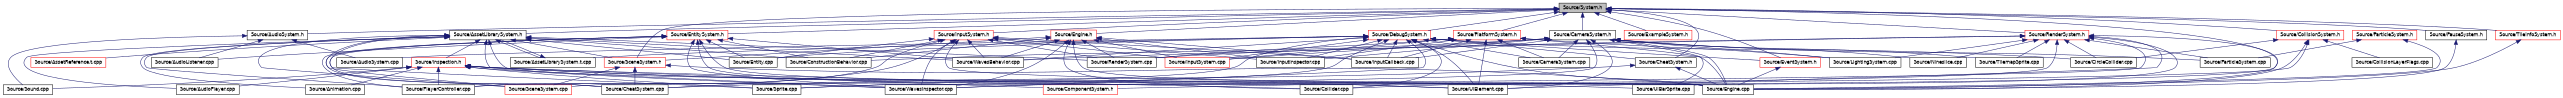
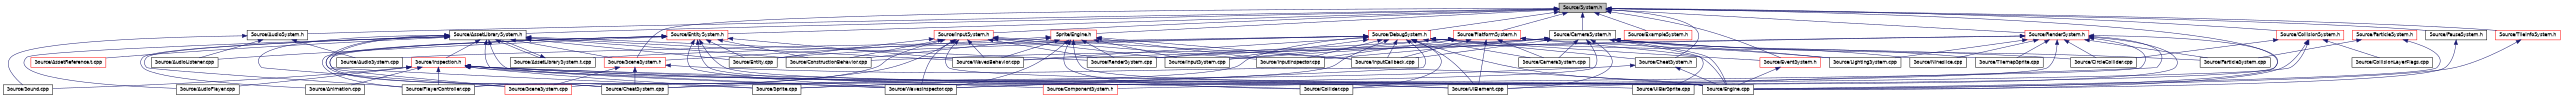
(1074, 35) -> (1074, 35)
(1197, 62) -> (1197, 62)
